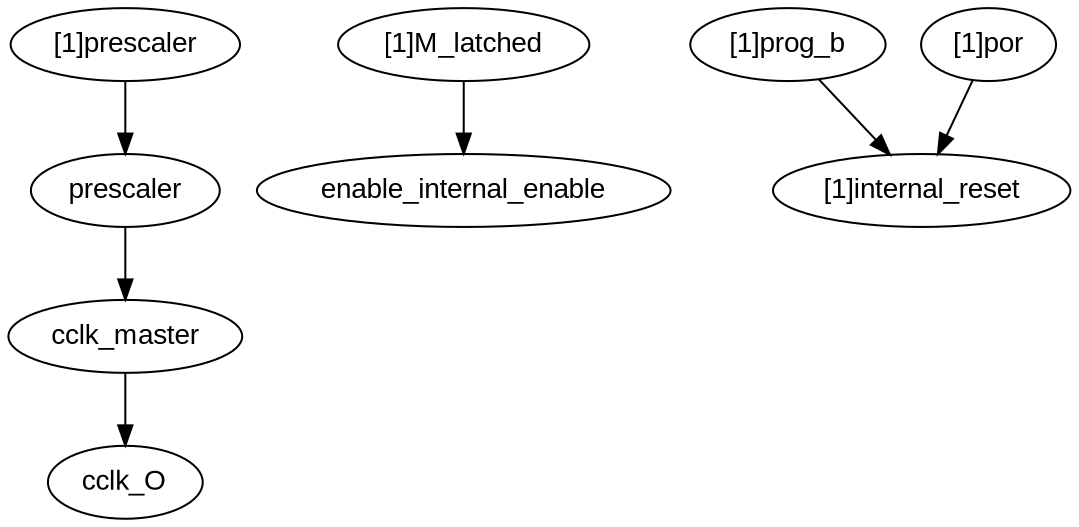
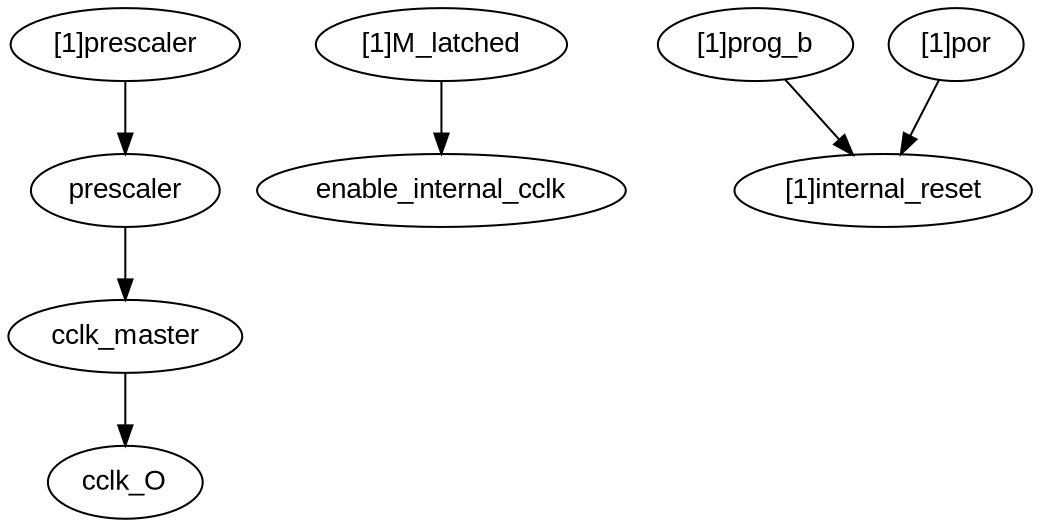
(464, 190) -> (441, 190)
